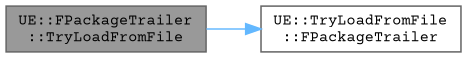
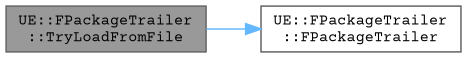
(361, 29) -> (361, 29)
